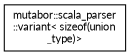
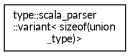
(65, 28) -> (65, 28)
